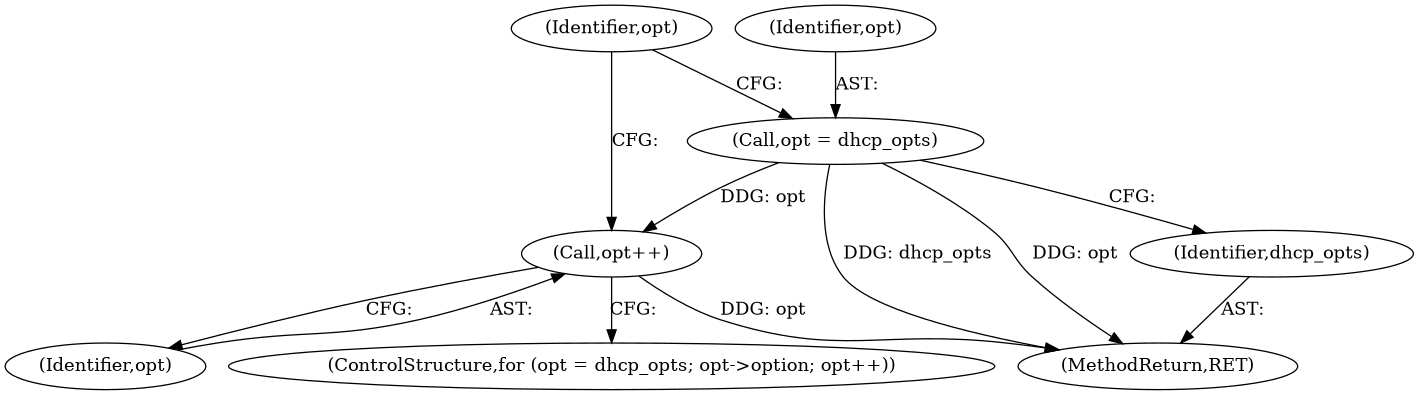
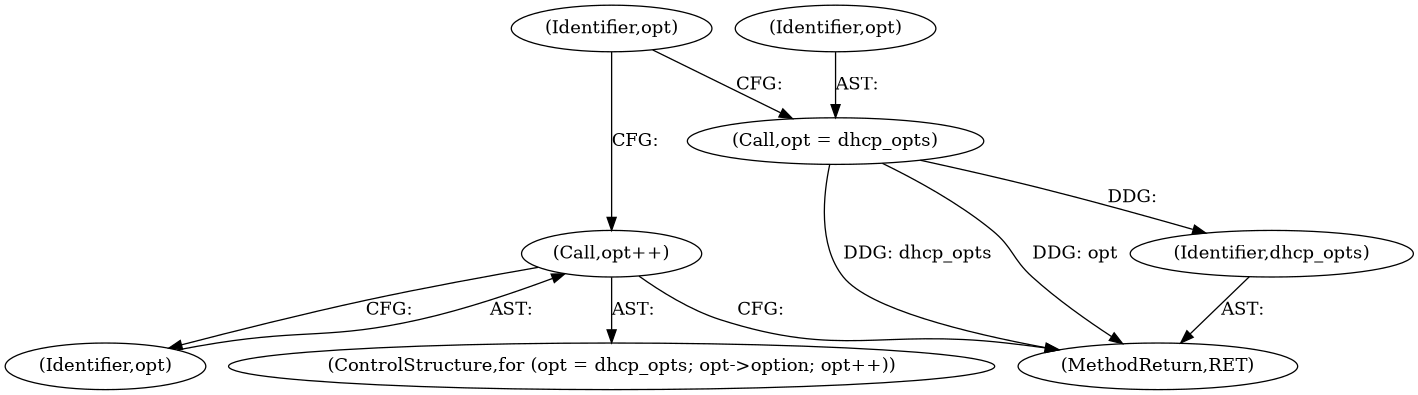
(715, 190) -> none
(1135, 197) -> (1135, 197)
(636, 310) -> (636, 310)
(764, 310) -> (764, 310)
